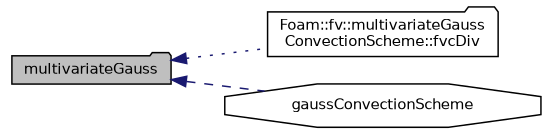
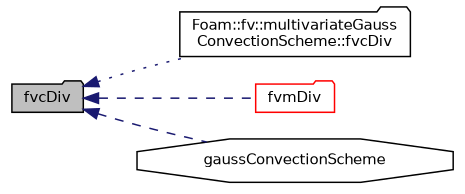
(91, 70) -> (48, 98)
none -> (295, 98)
